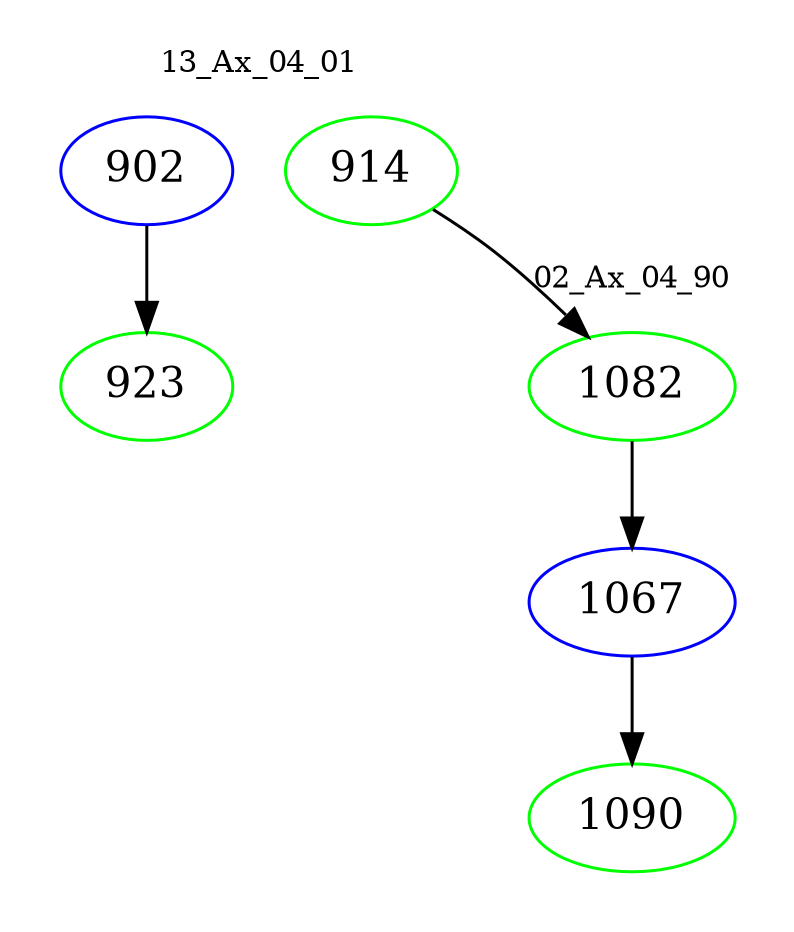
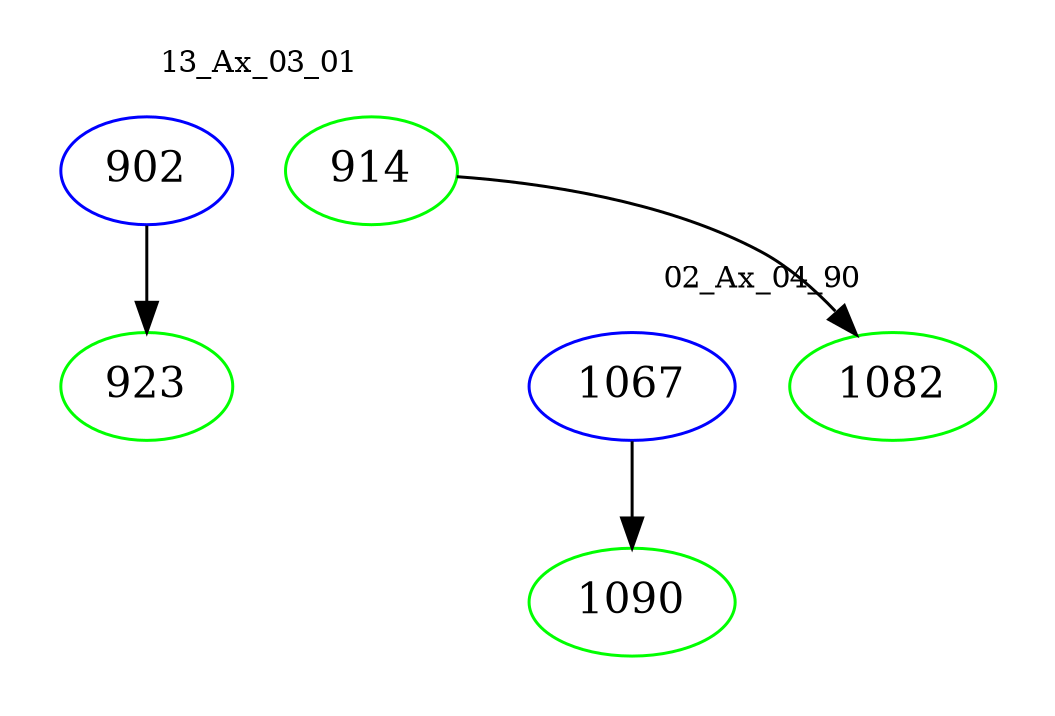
(259, 64) -> (259, 64)
(632, 480) -> none
